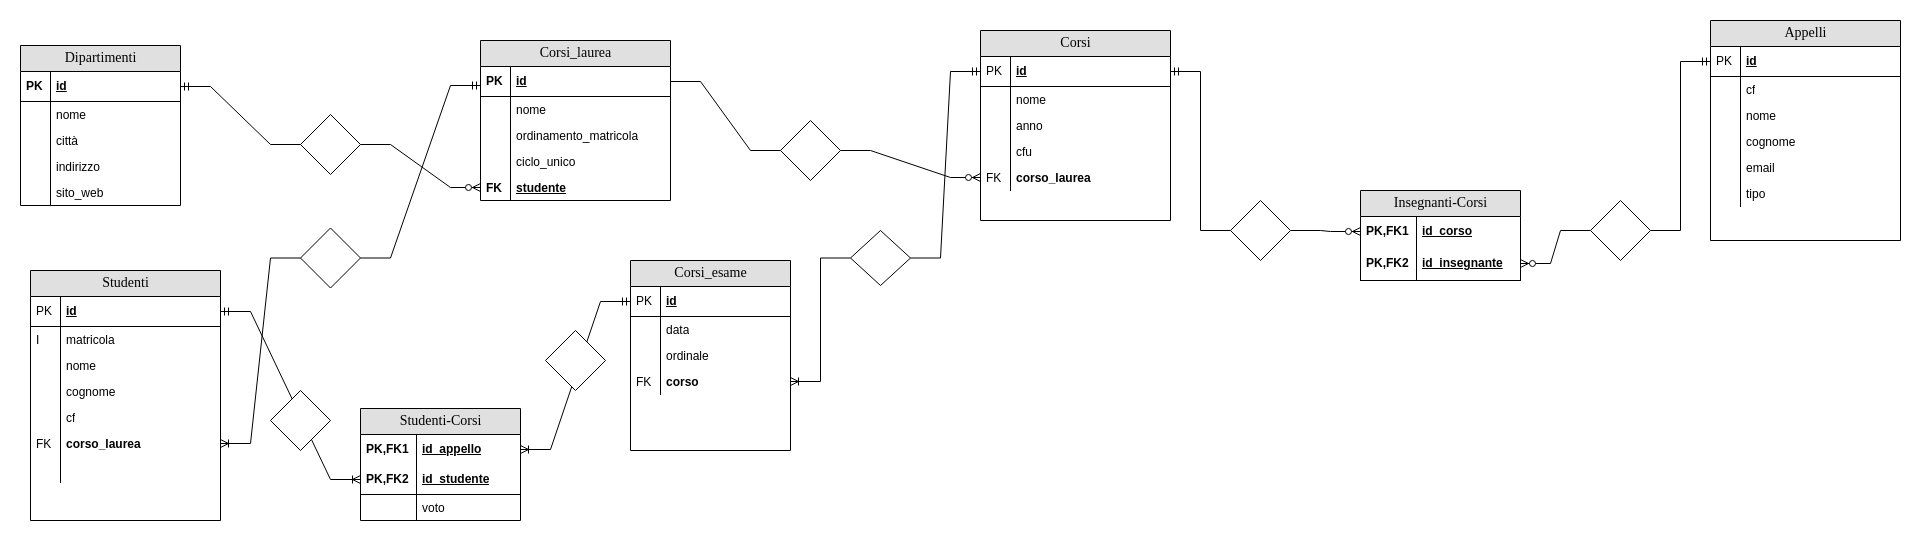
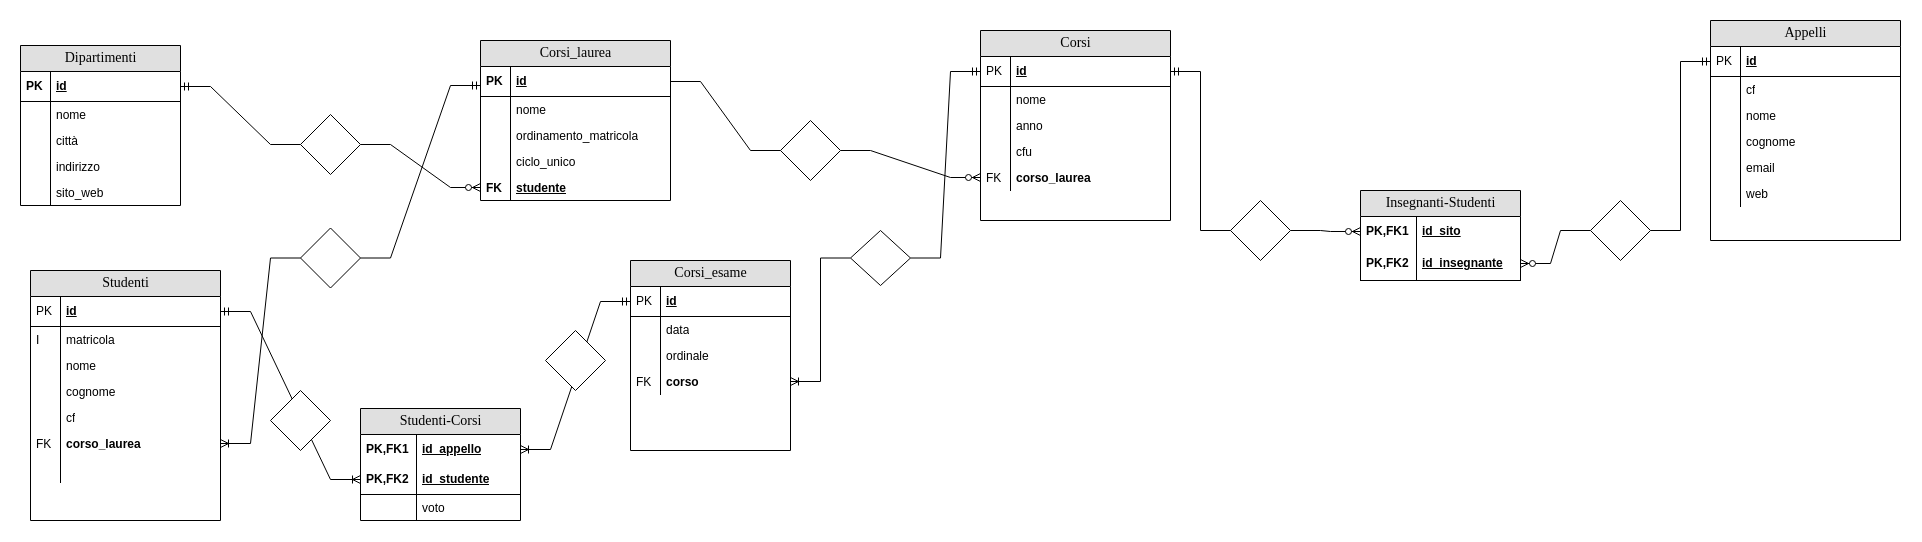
(1758, 195) -> (1757, 195)
(1441, 204) -> (1441, 204)
(1448, 232) -> (1443, 232)
